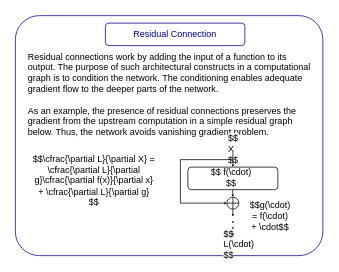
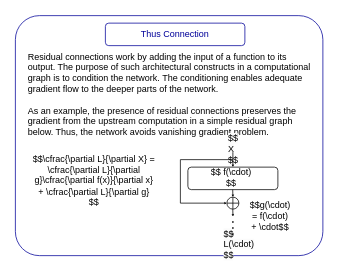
(175, 34) -> (175, 34)
